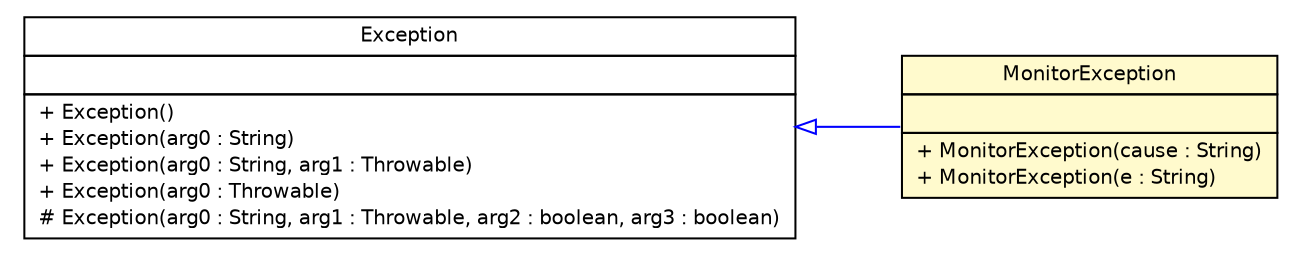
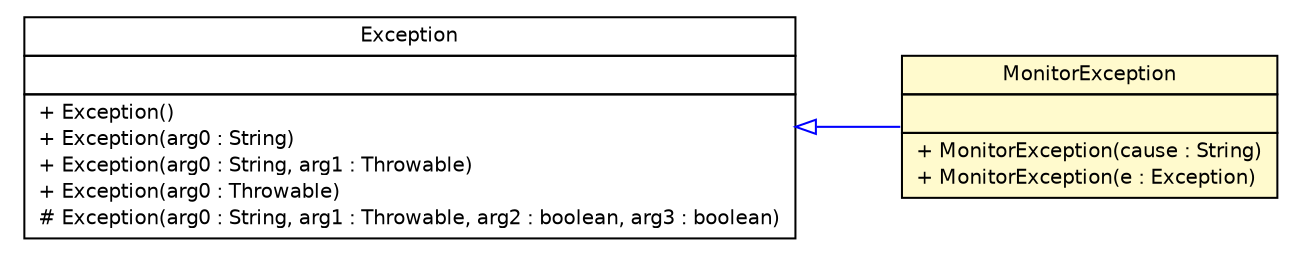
(1066, 178) -> (1087, 178)
